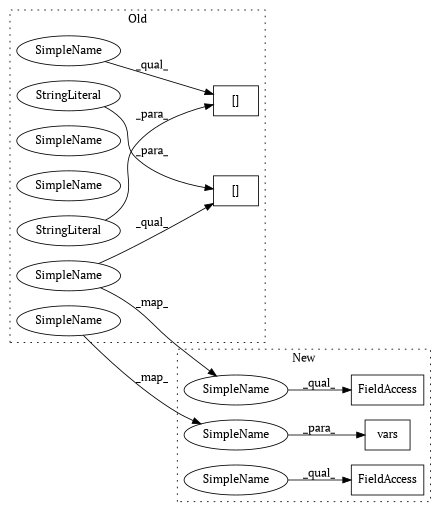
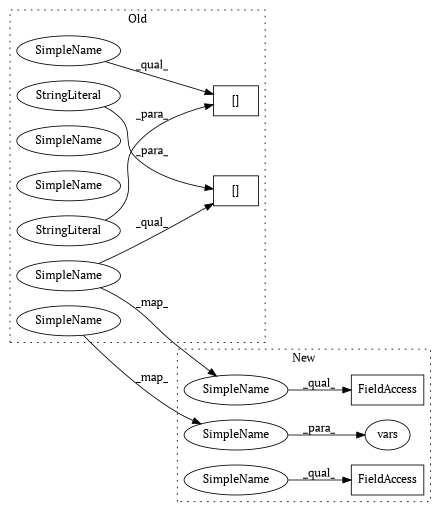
(388, 435) -> (388, 435)
